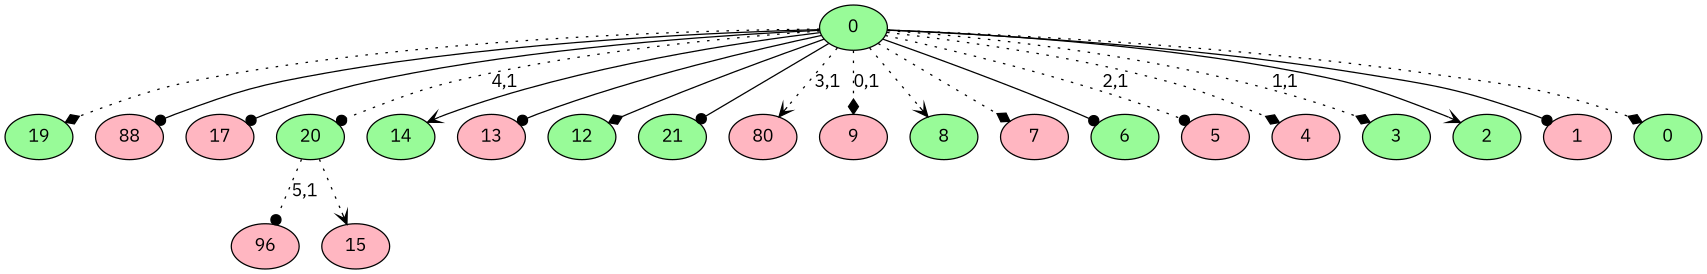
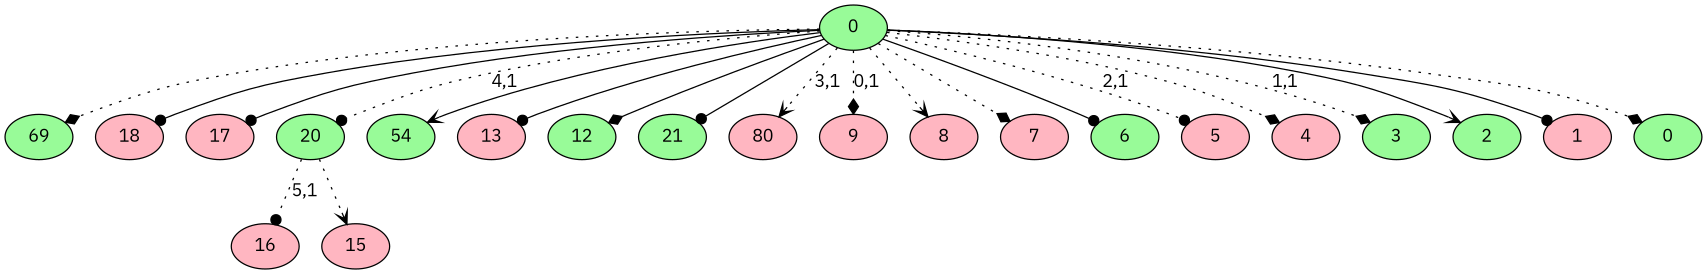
(39, 137) -> (39, 137)
(129, 137) -> (129, 137)
(401, 137) -> (401, 137)
(944, 137) -> (944, 137)
(265, 246) -> (265, 246)
